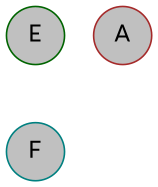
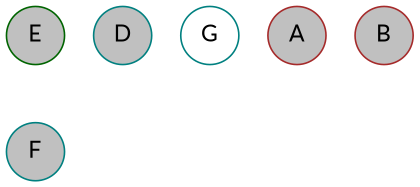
none -> (123, 36)
none -> (210, 36)
none -> (384, 36)
